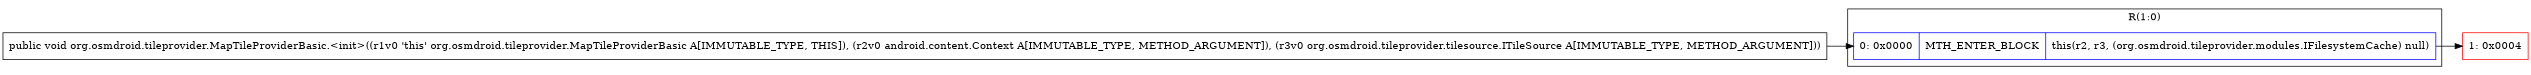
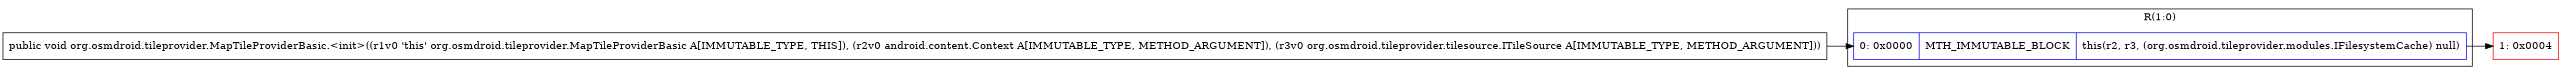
(1982, 46) -> (1998, 46)
